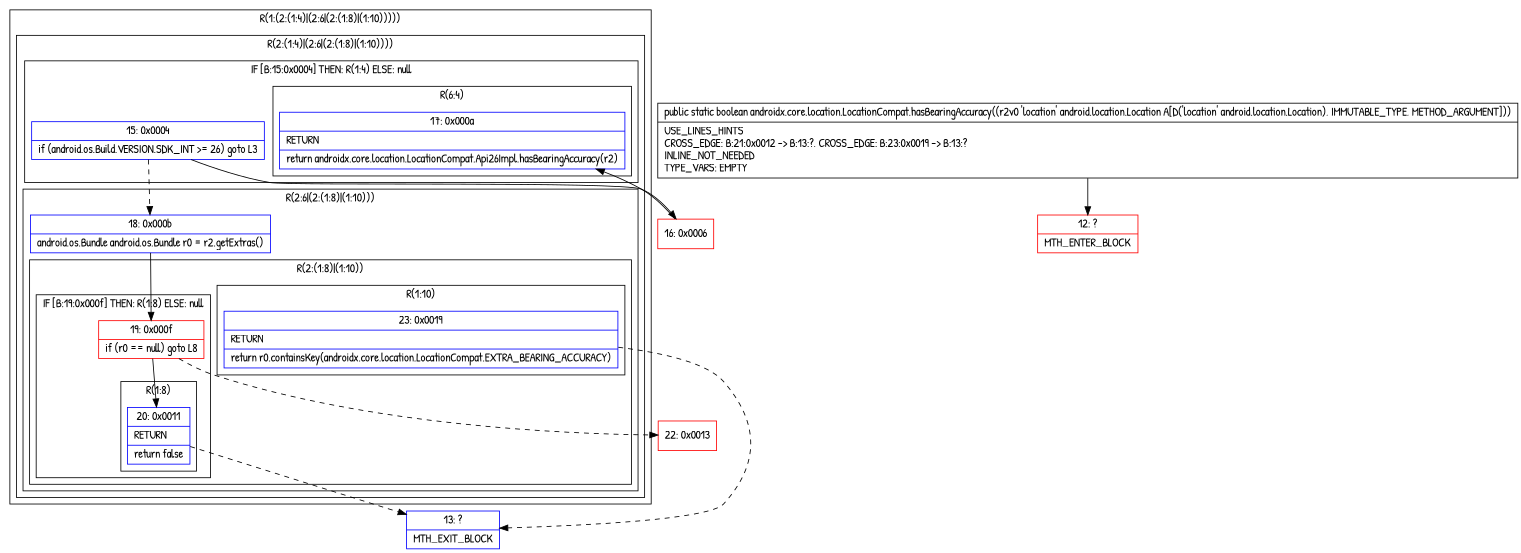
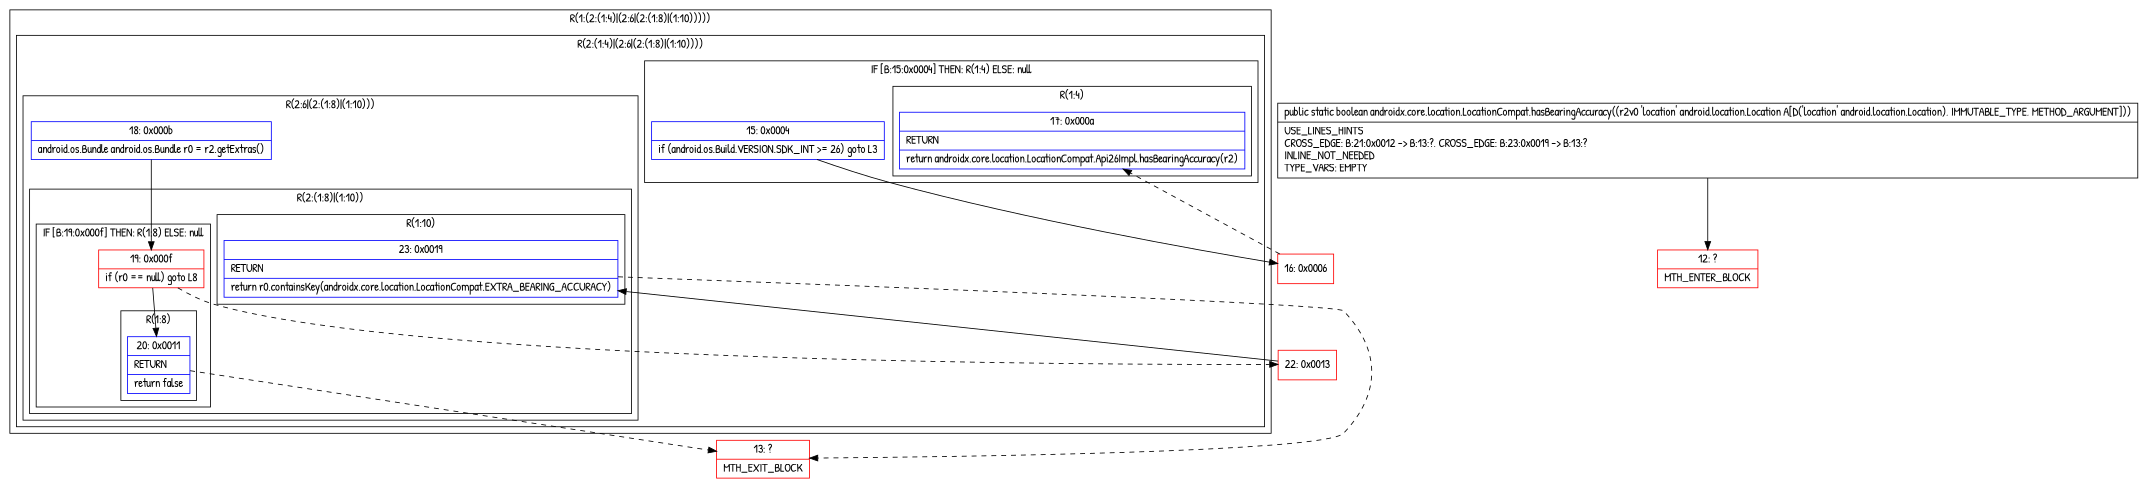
(452, 96) -> (1072, 96)
(149, 177) -> none
(643, 190) -> (1205, 213)
none -> (952, 326)
(453, 530) -> (763, 459)
